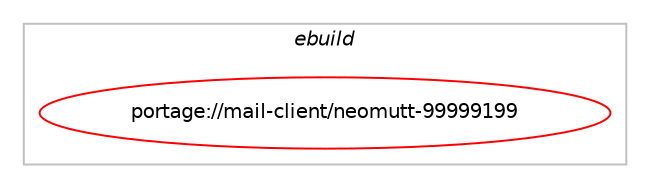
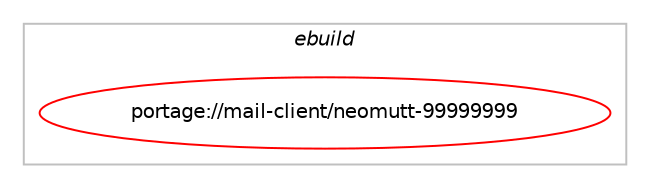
(325, 113) -> (325, 113)
